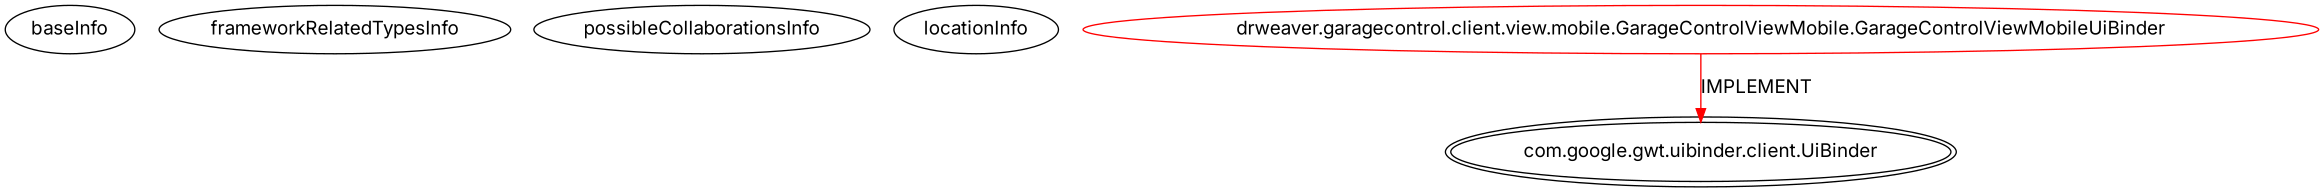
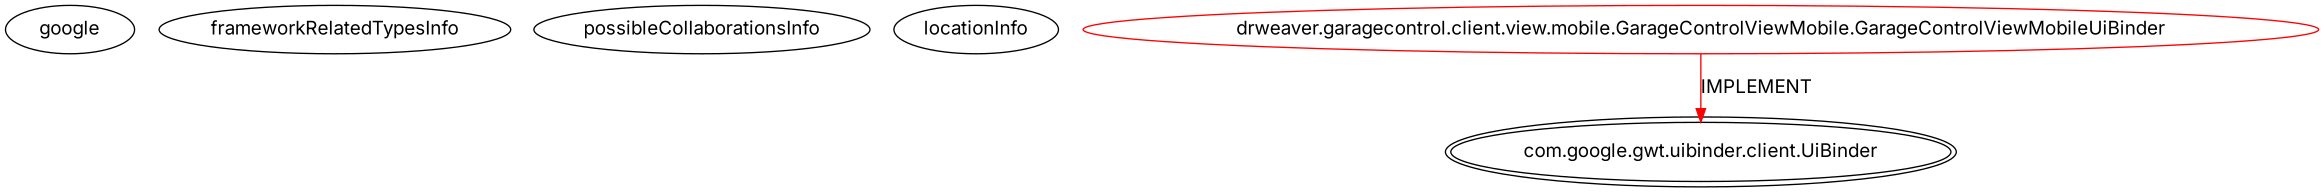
(70, 30) -> (70, 30)
